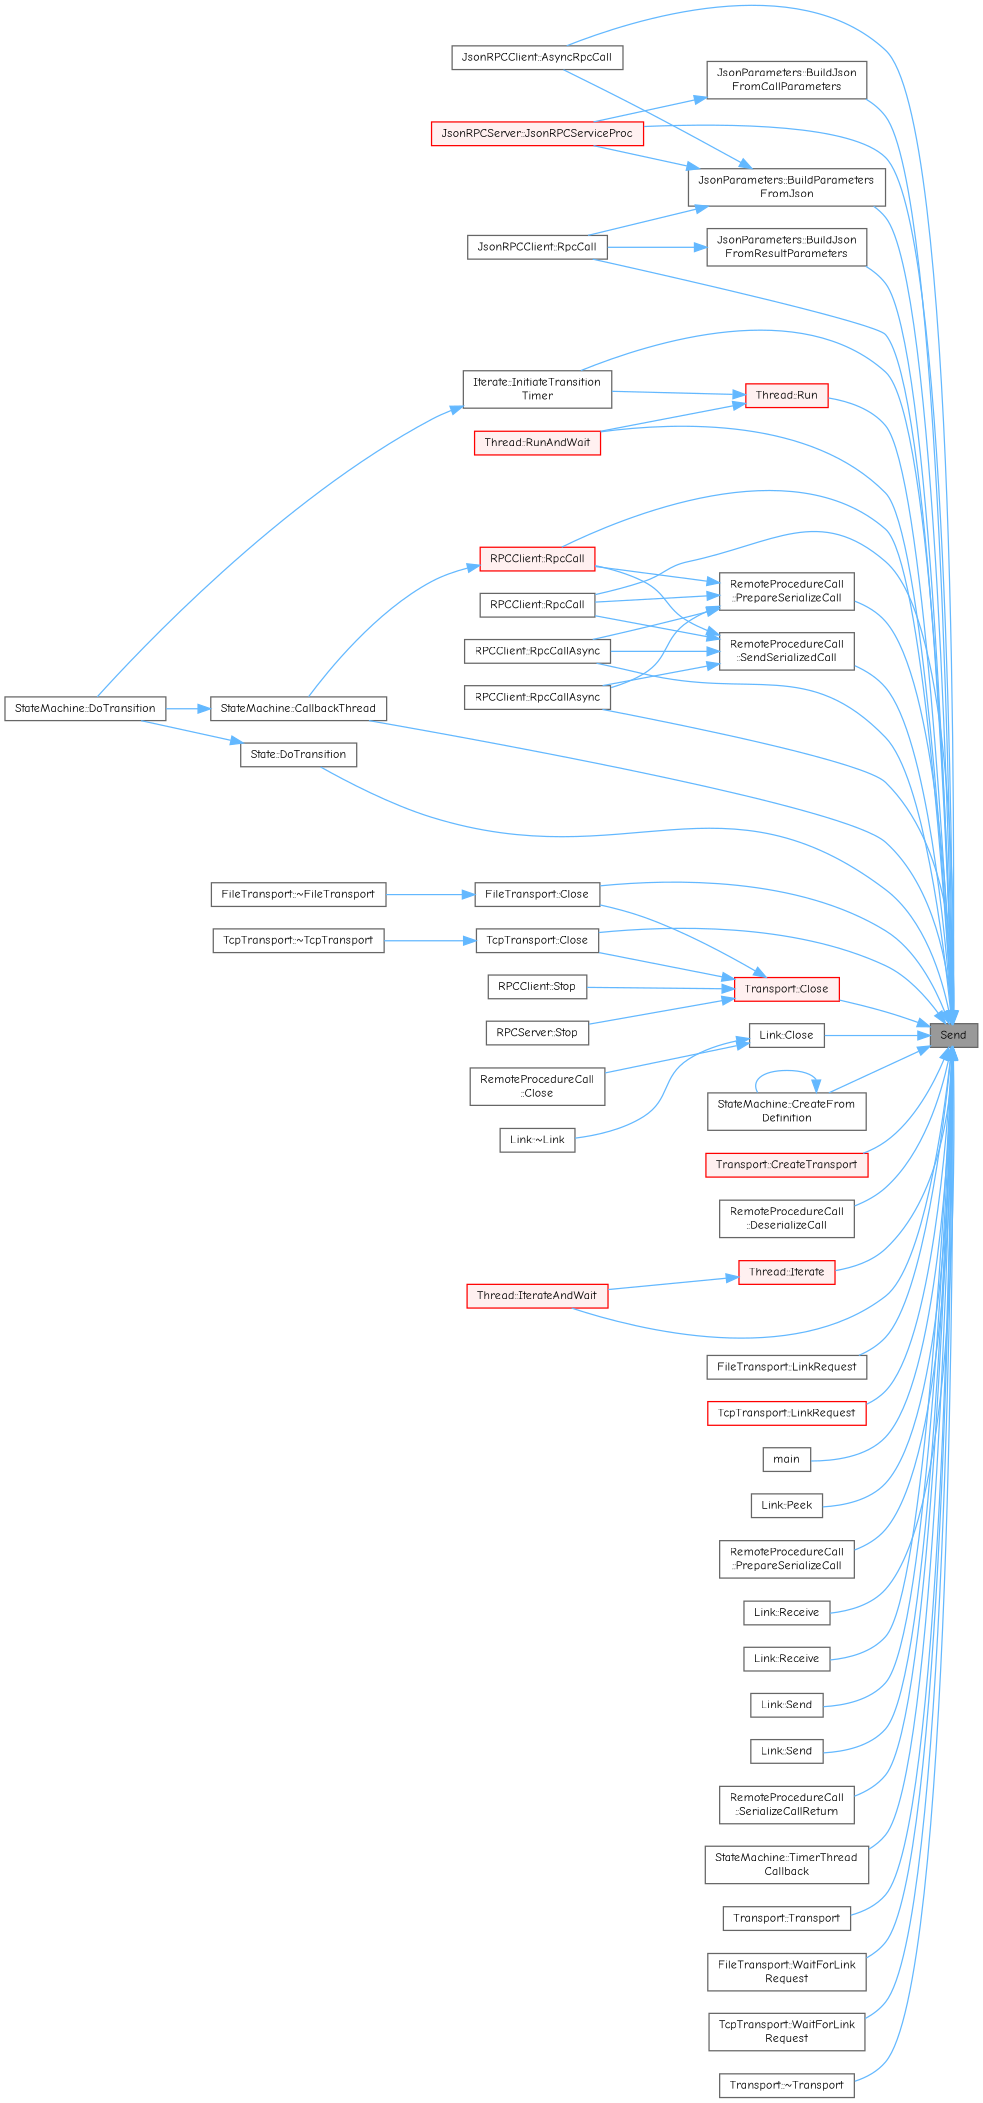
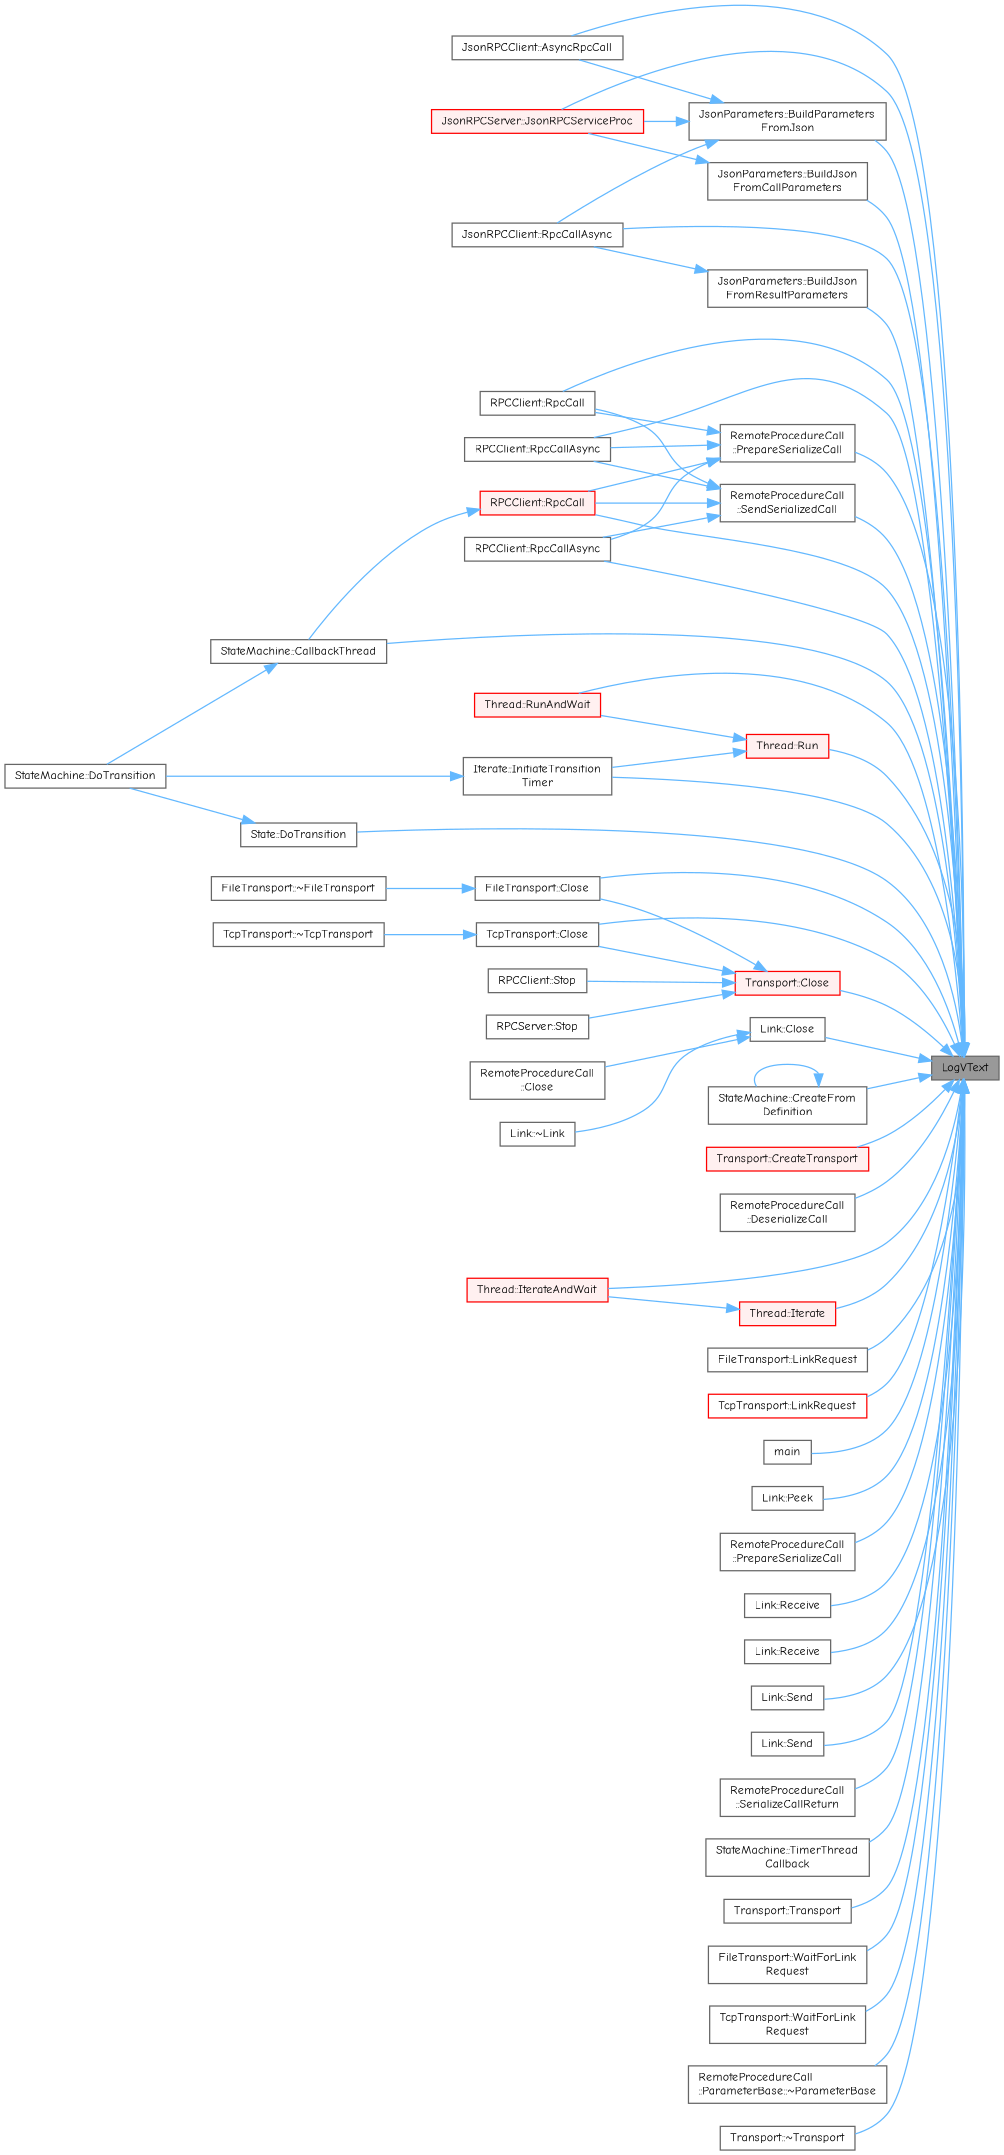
(538, 247) -> (538, 235)
(954, 1036) -> (965, 1068)
none -> (788, 2085)
